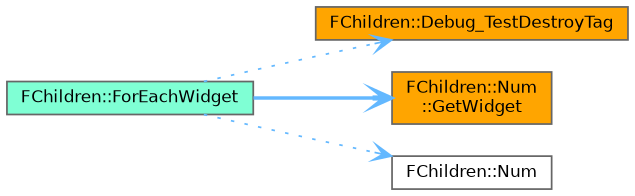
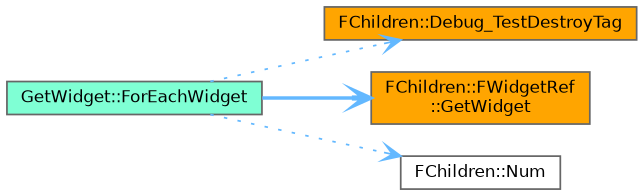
(130, 98) -> (134, 98)
(472, 98) -> (481, 98)
